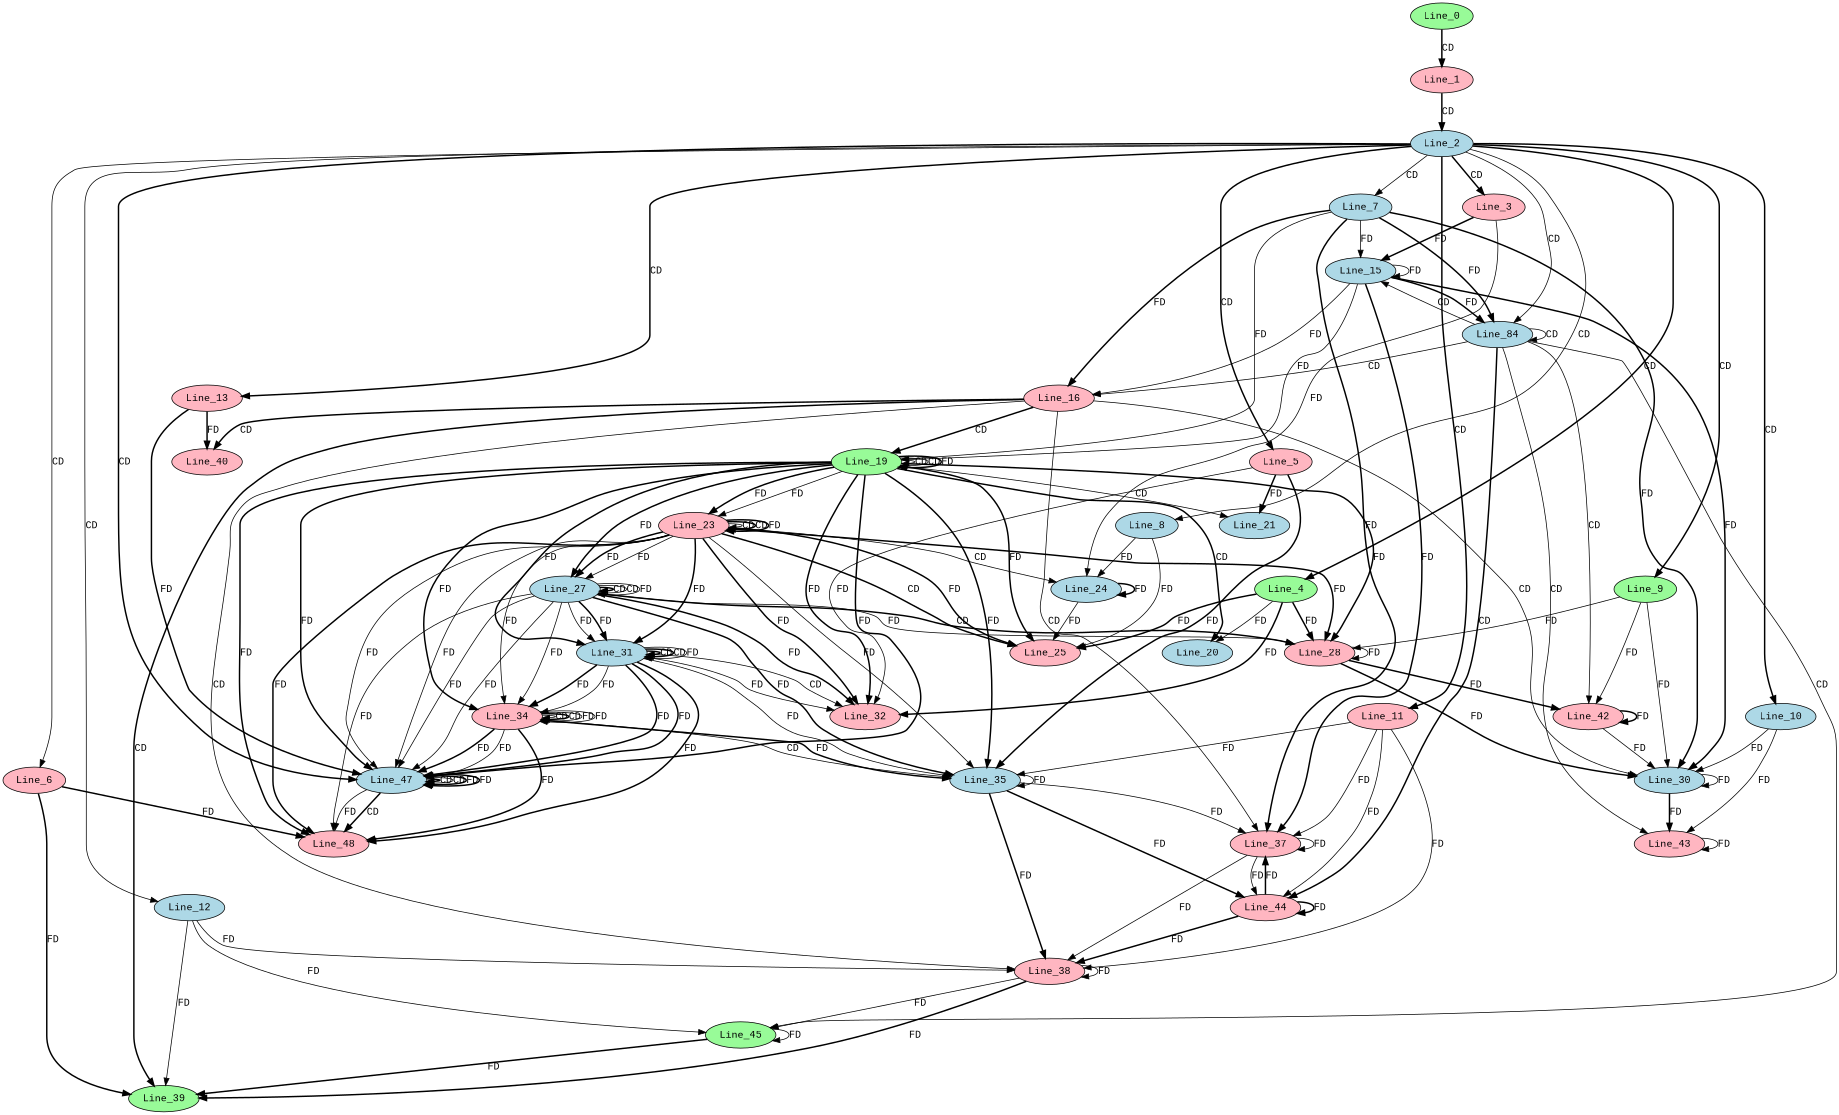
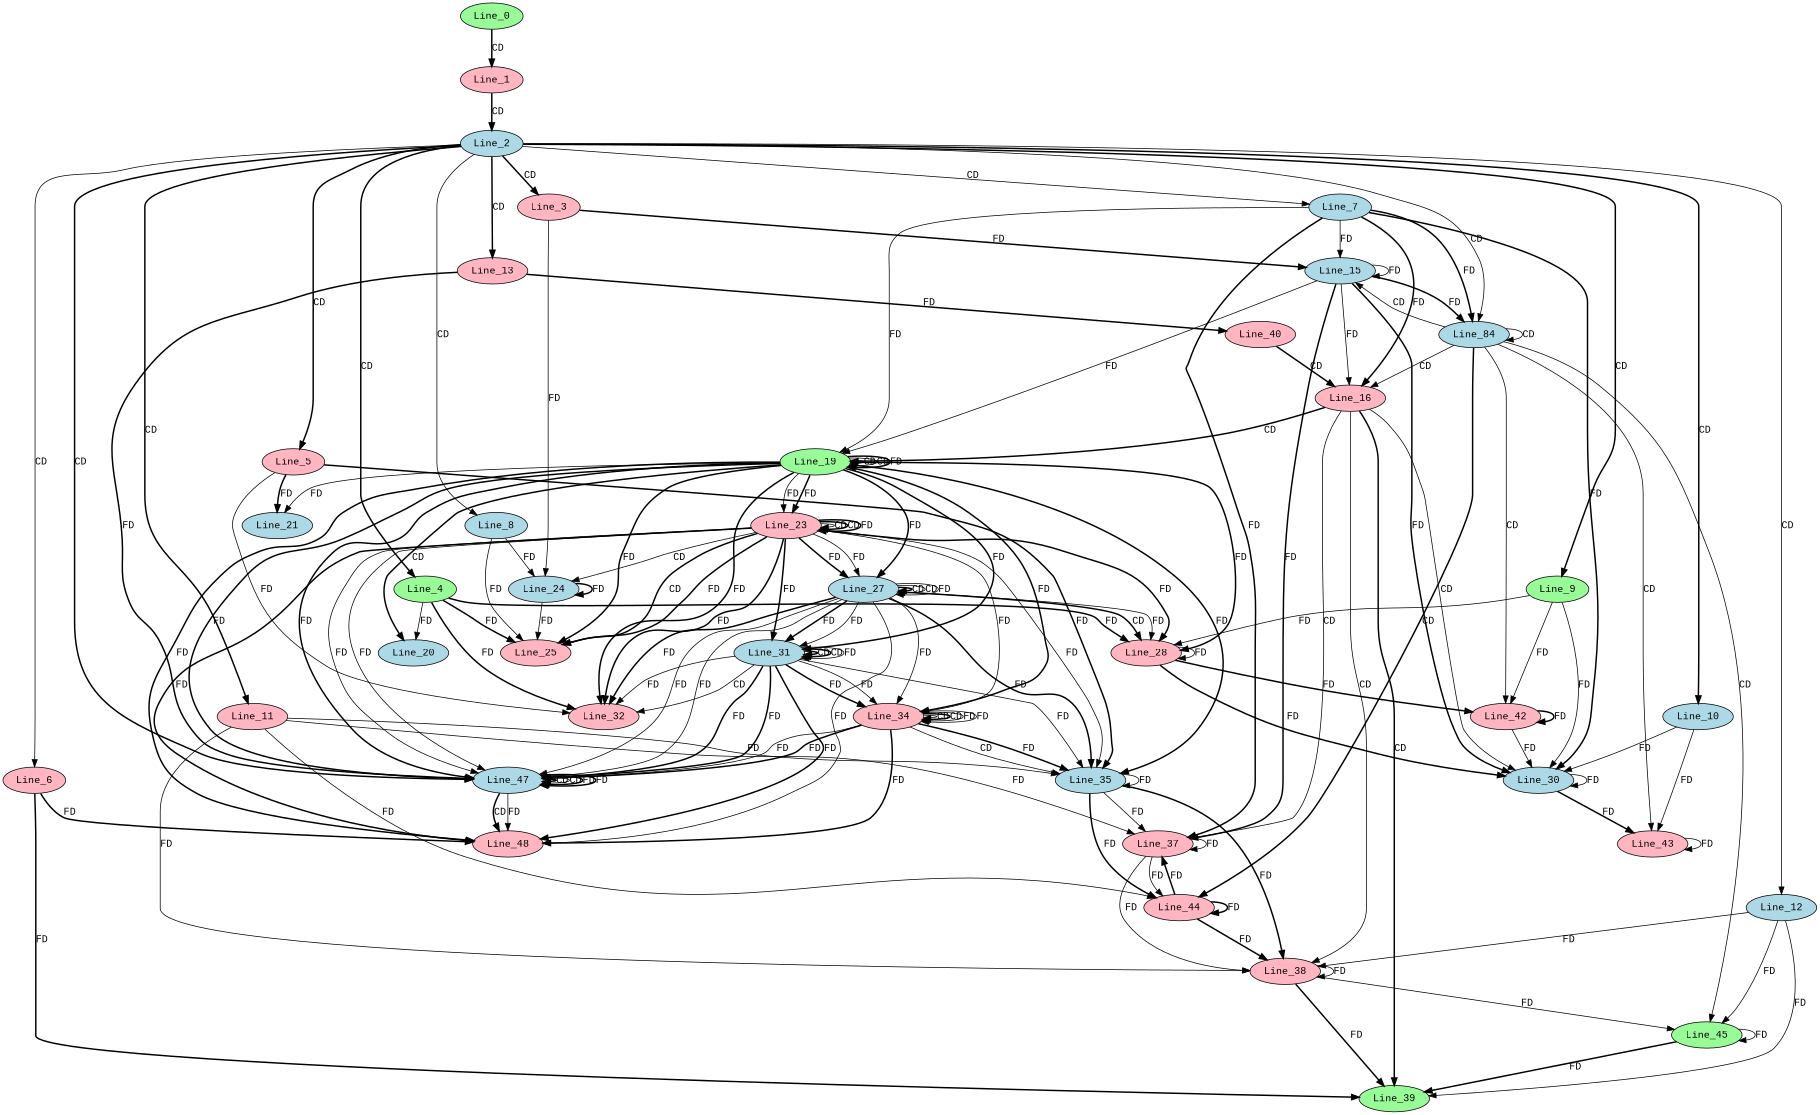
(617, 406) -> (1302, 364)
(1141, 494) -> (316, 494)
